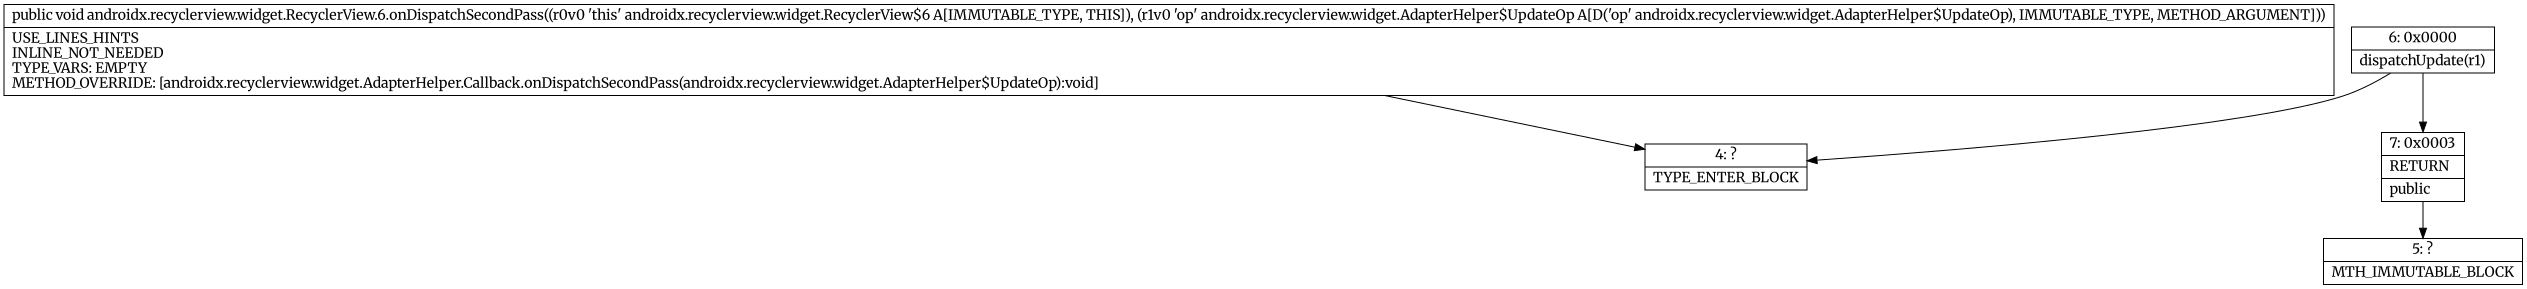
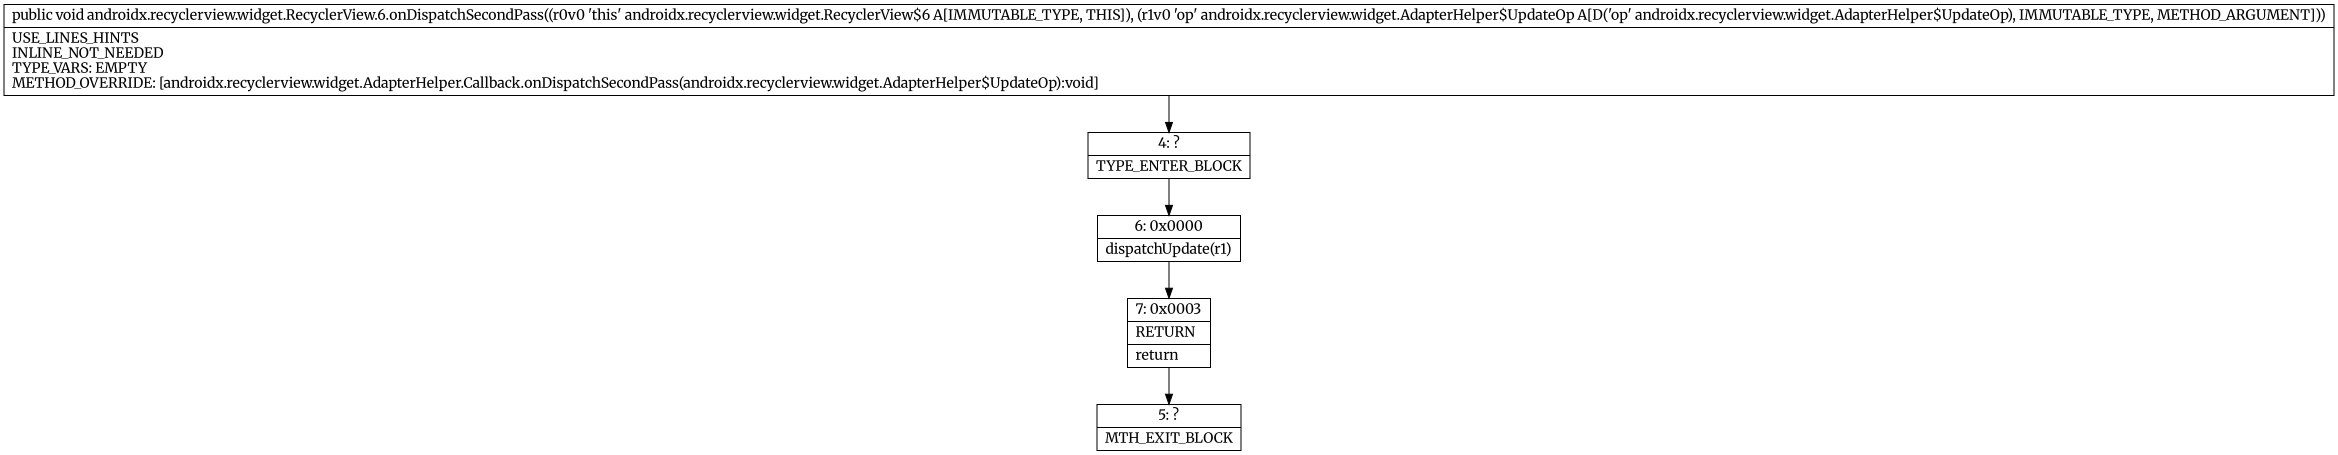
(2108, 135) -> (1169, 192)
(2410, 190) -> (1157, 356)
(2423, 272) -> (1169, 438)
